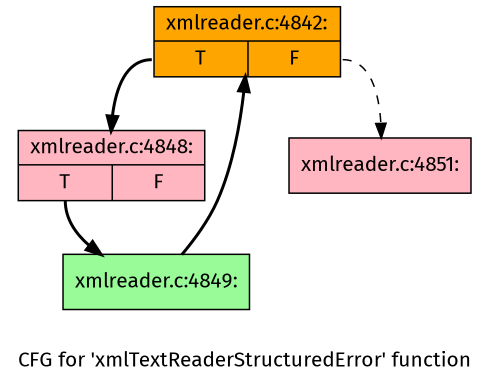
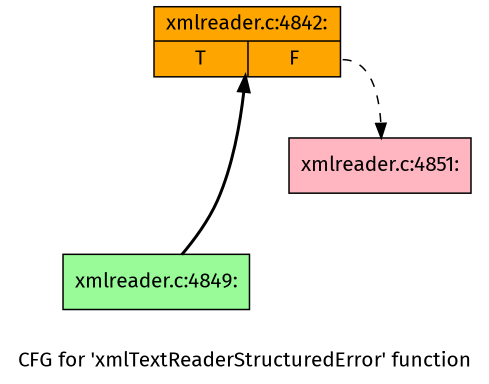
(112, 166) -> none
